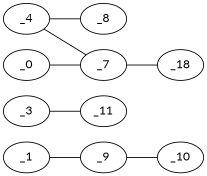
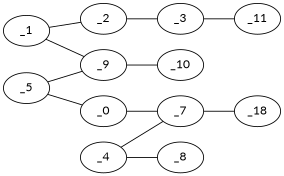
none -> (104, 19)
none -> (27, 88)
